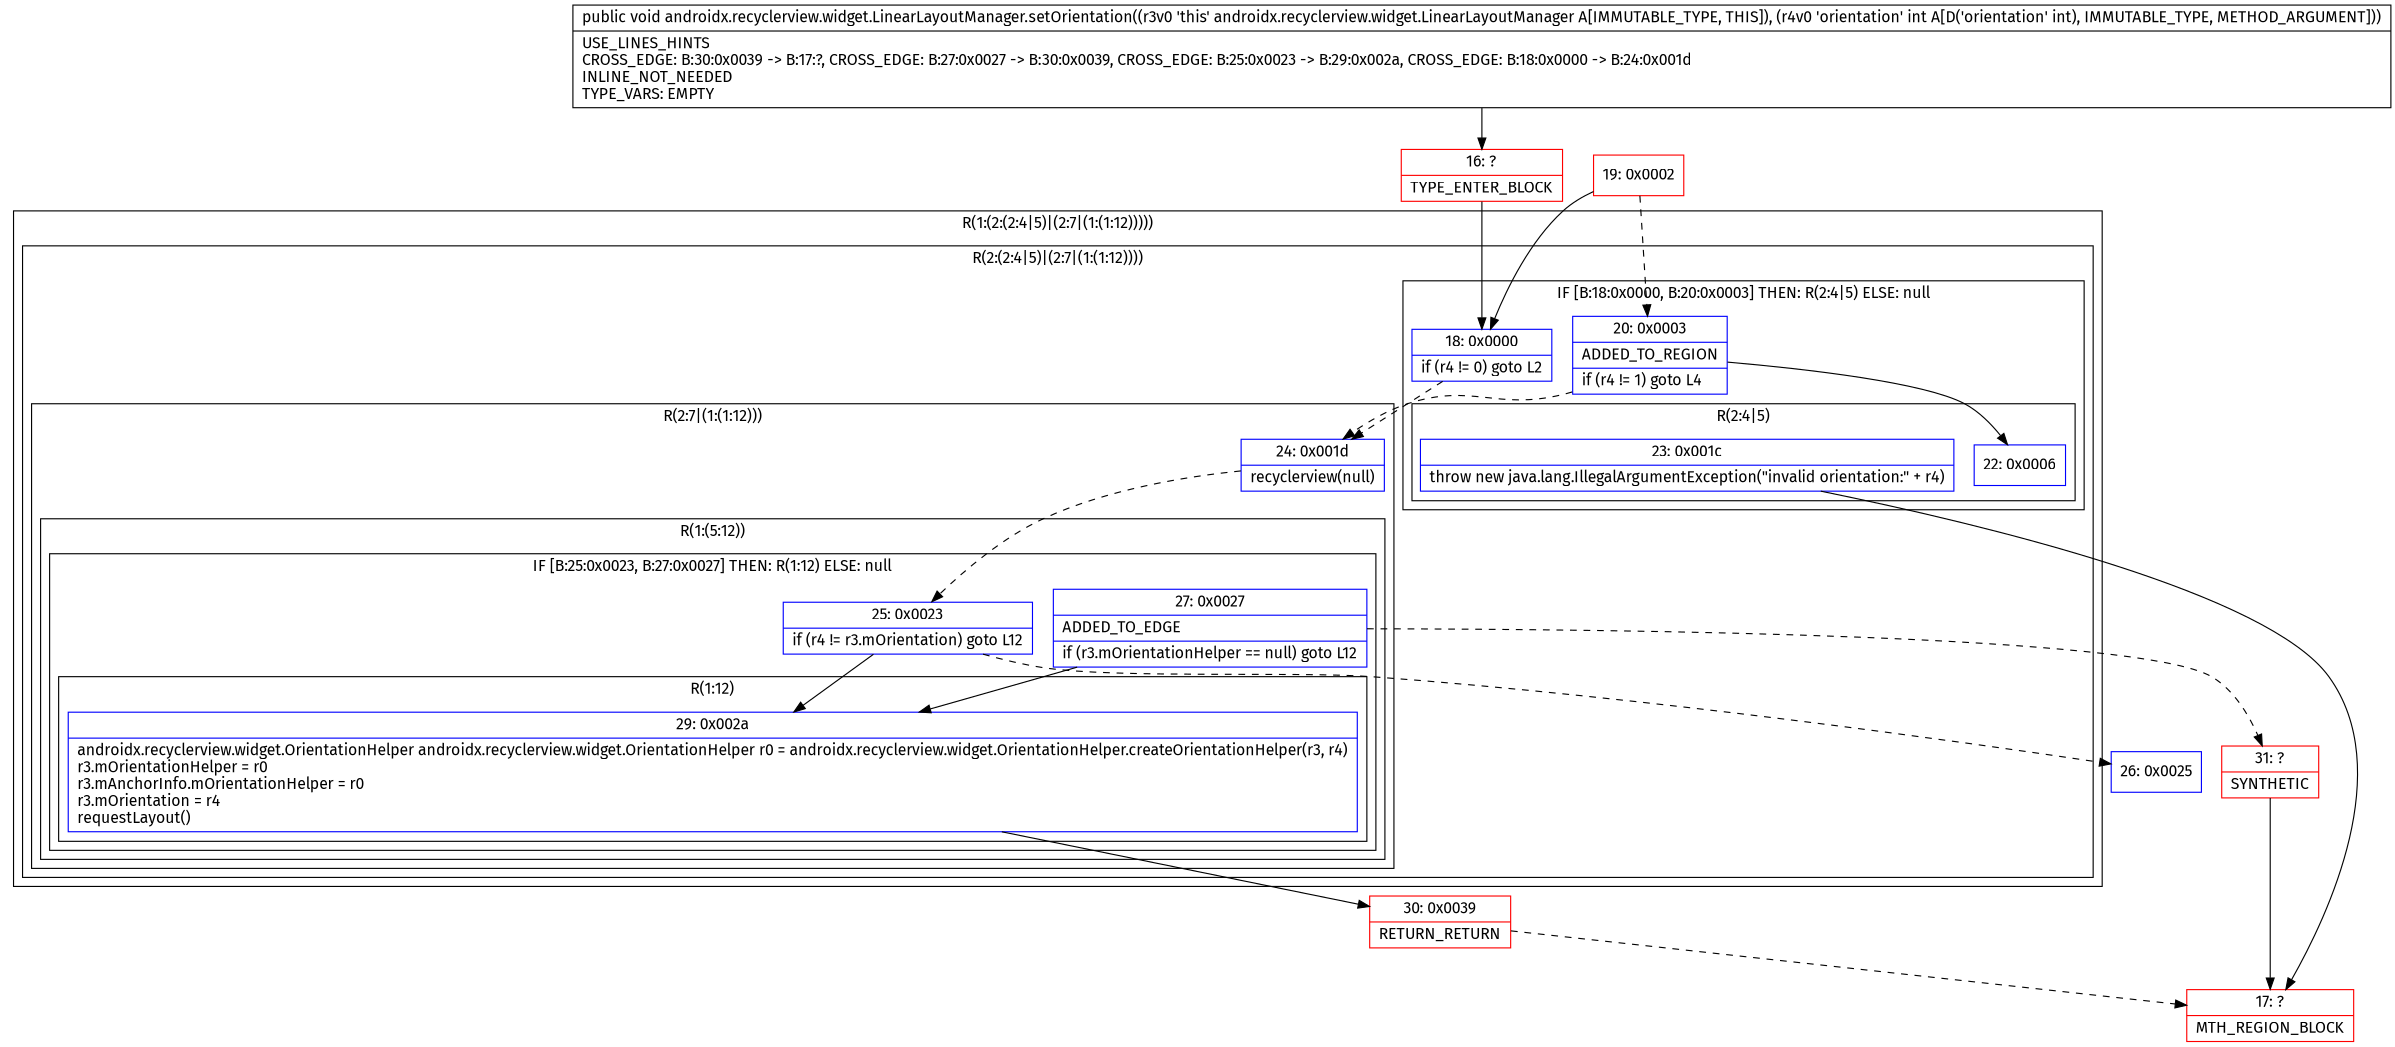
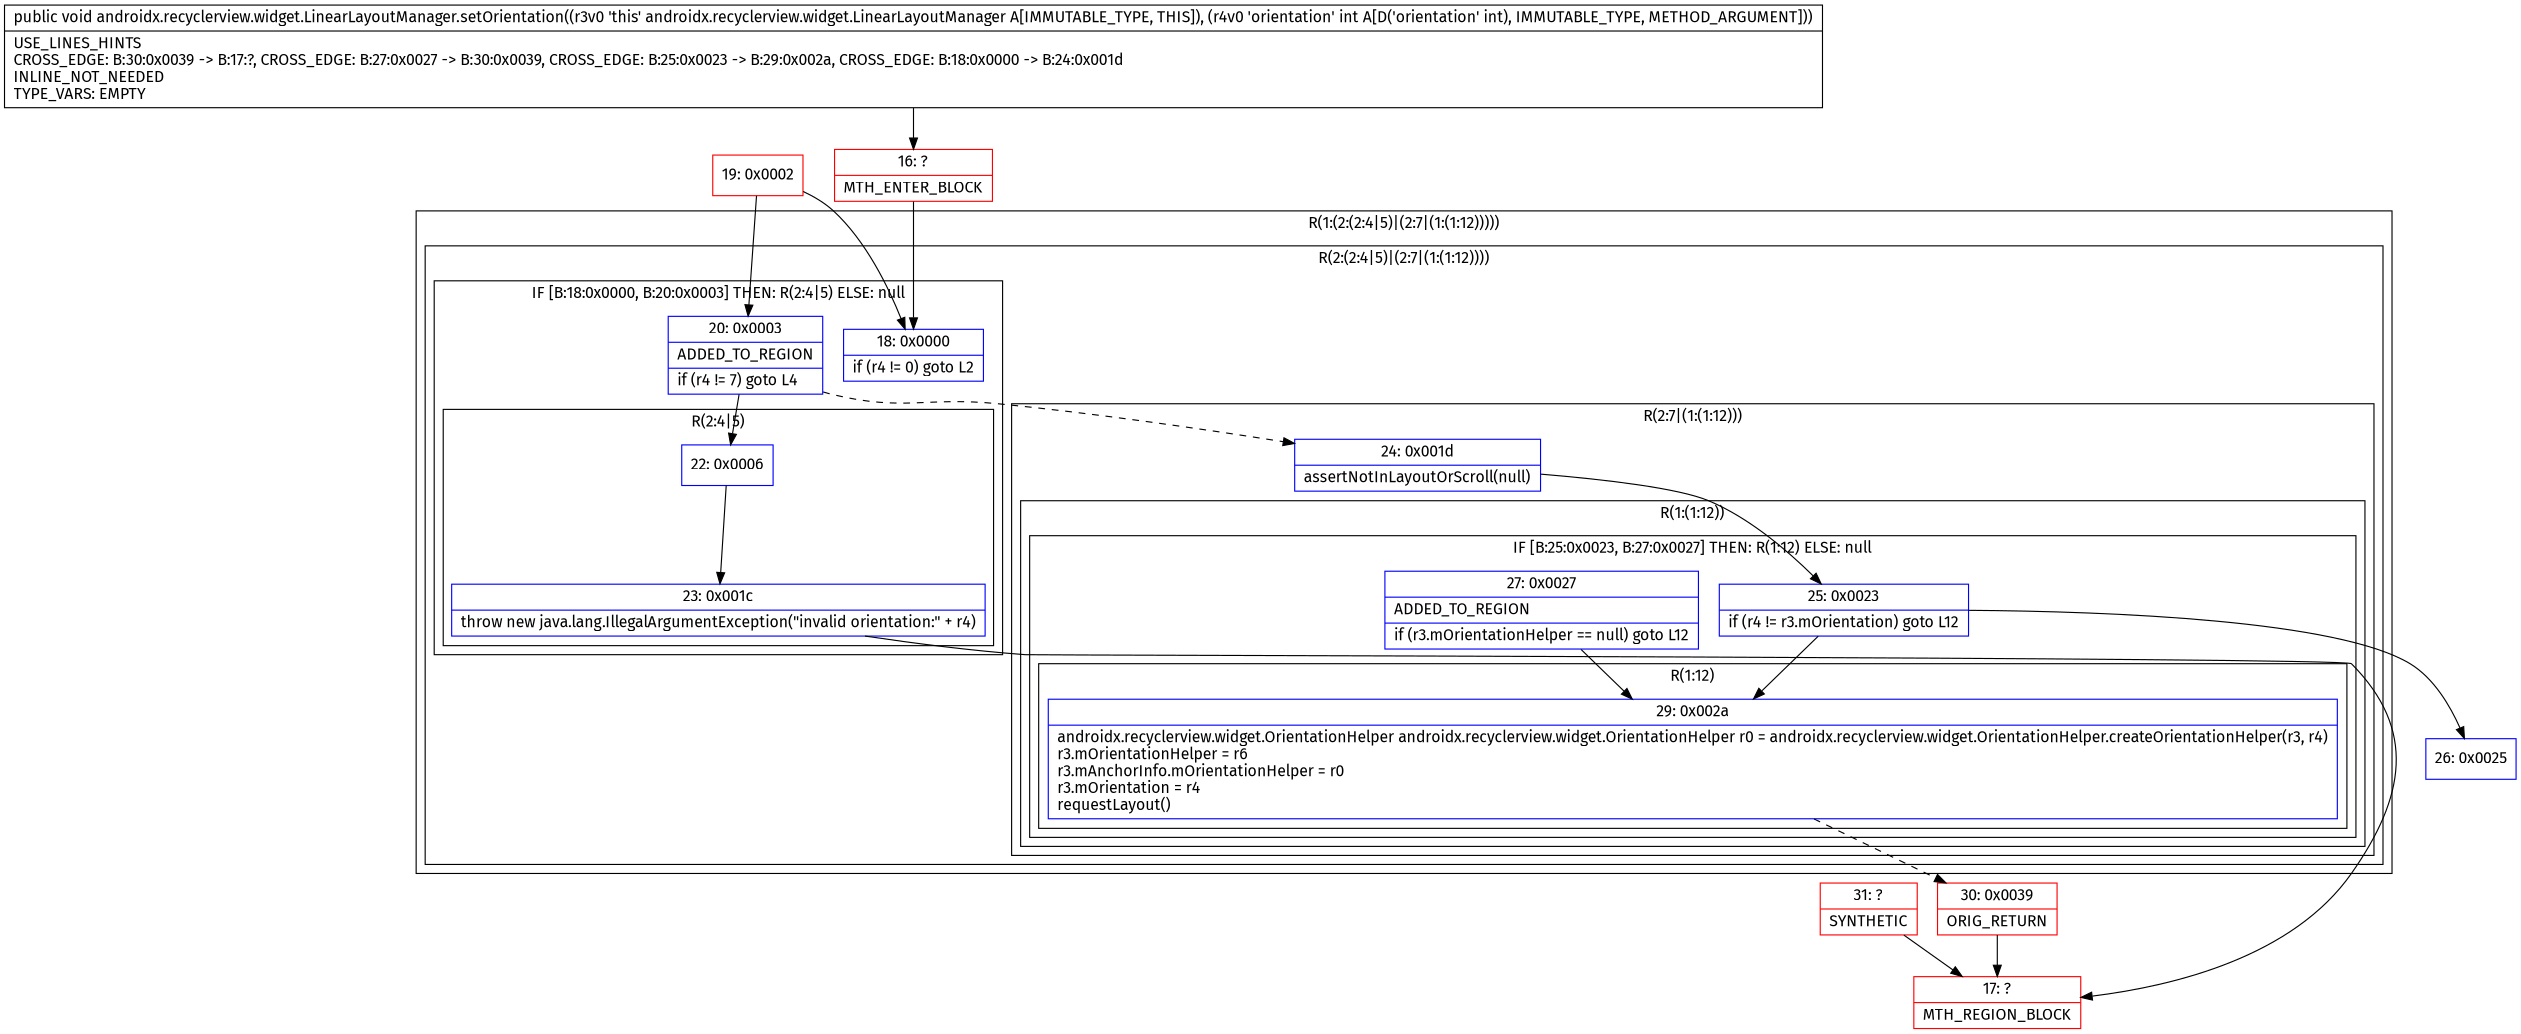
(1482, 188) -> (914, 188)
(1644, 253) -> (753, 253)
(1642, 381) -> (738, 381)
(1402, 407) -> none
(1313, 478) -> (1418, 478)
(1079, 505) -> (1682, 493)
none -> (723, 529)
(713, 532) -> (1693, 514)
(1122, 628) -> (1462, 610)
(1829, 636) -> none
(1542, 692) -> (2233, 623)
(173, 767) -> (1153, 754)
(1180, 868) -> (1875, 848)
(1440, 934) -> (1997, 921)
(1843, 967) -> (1997, 950)
